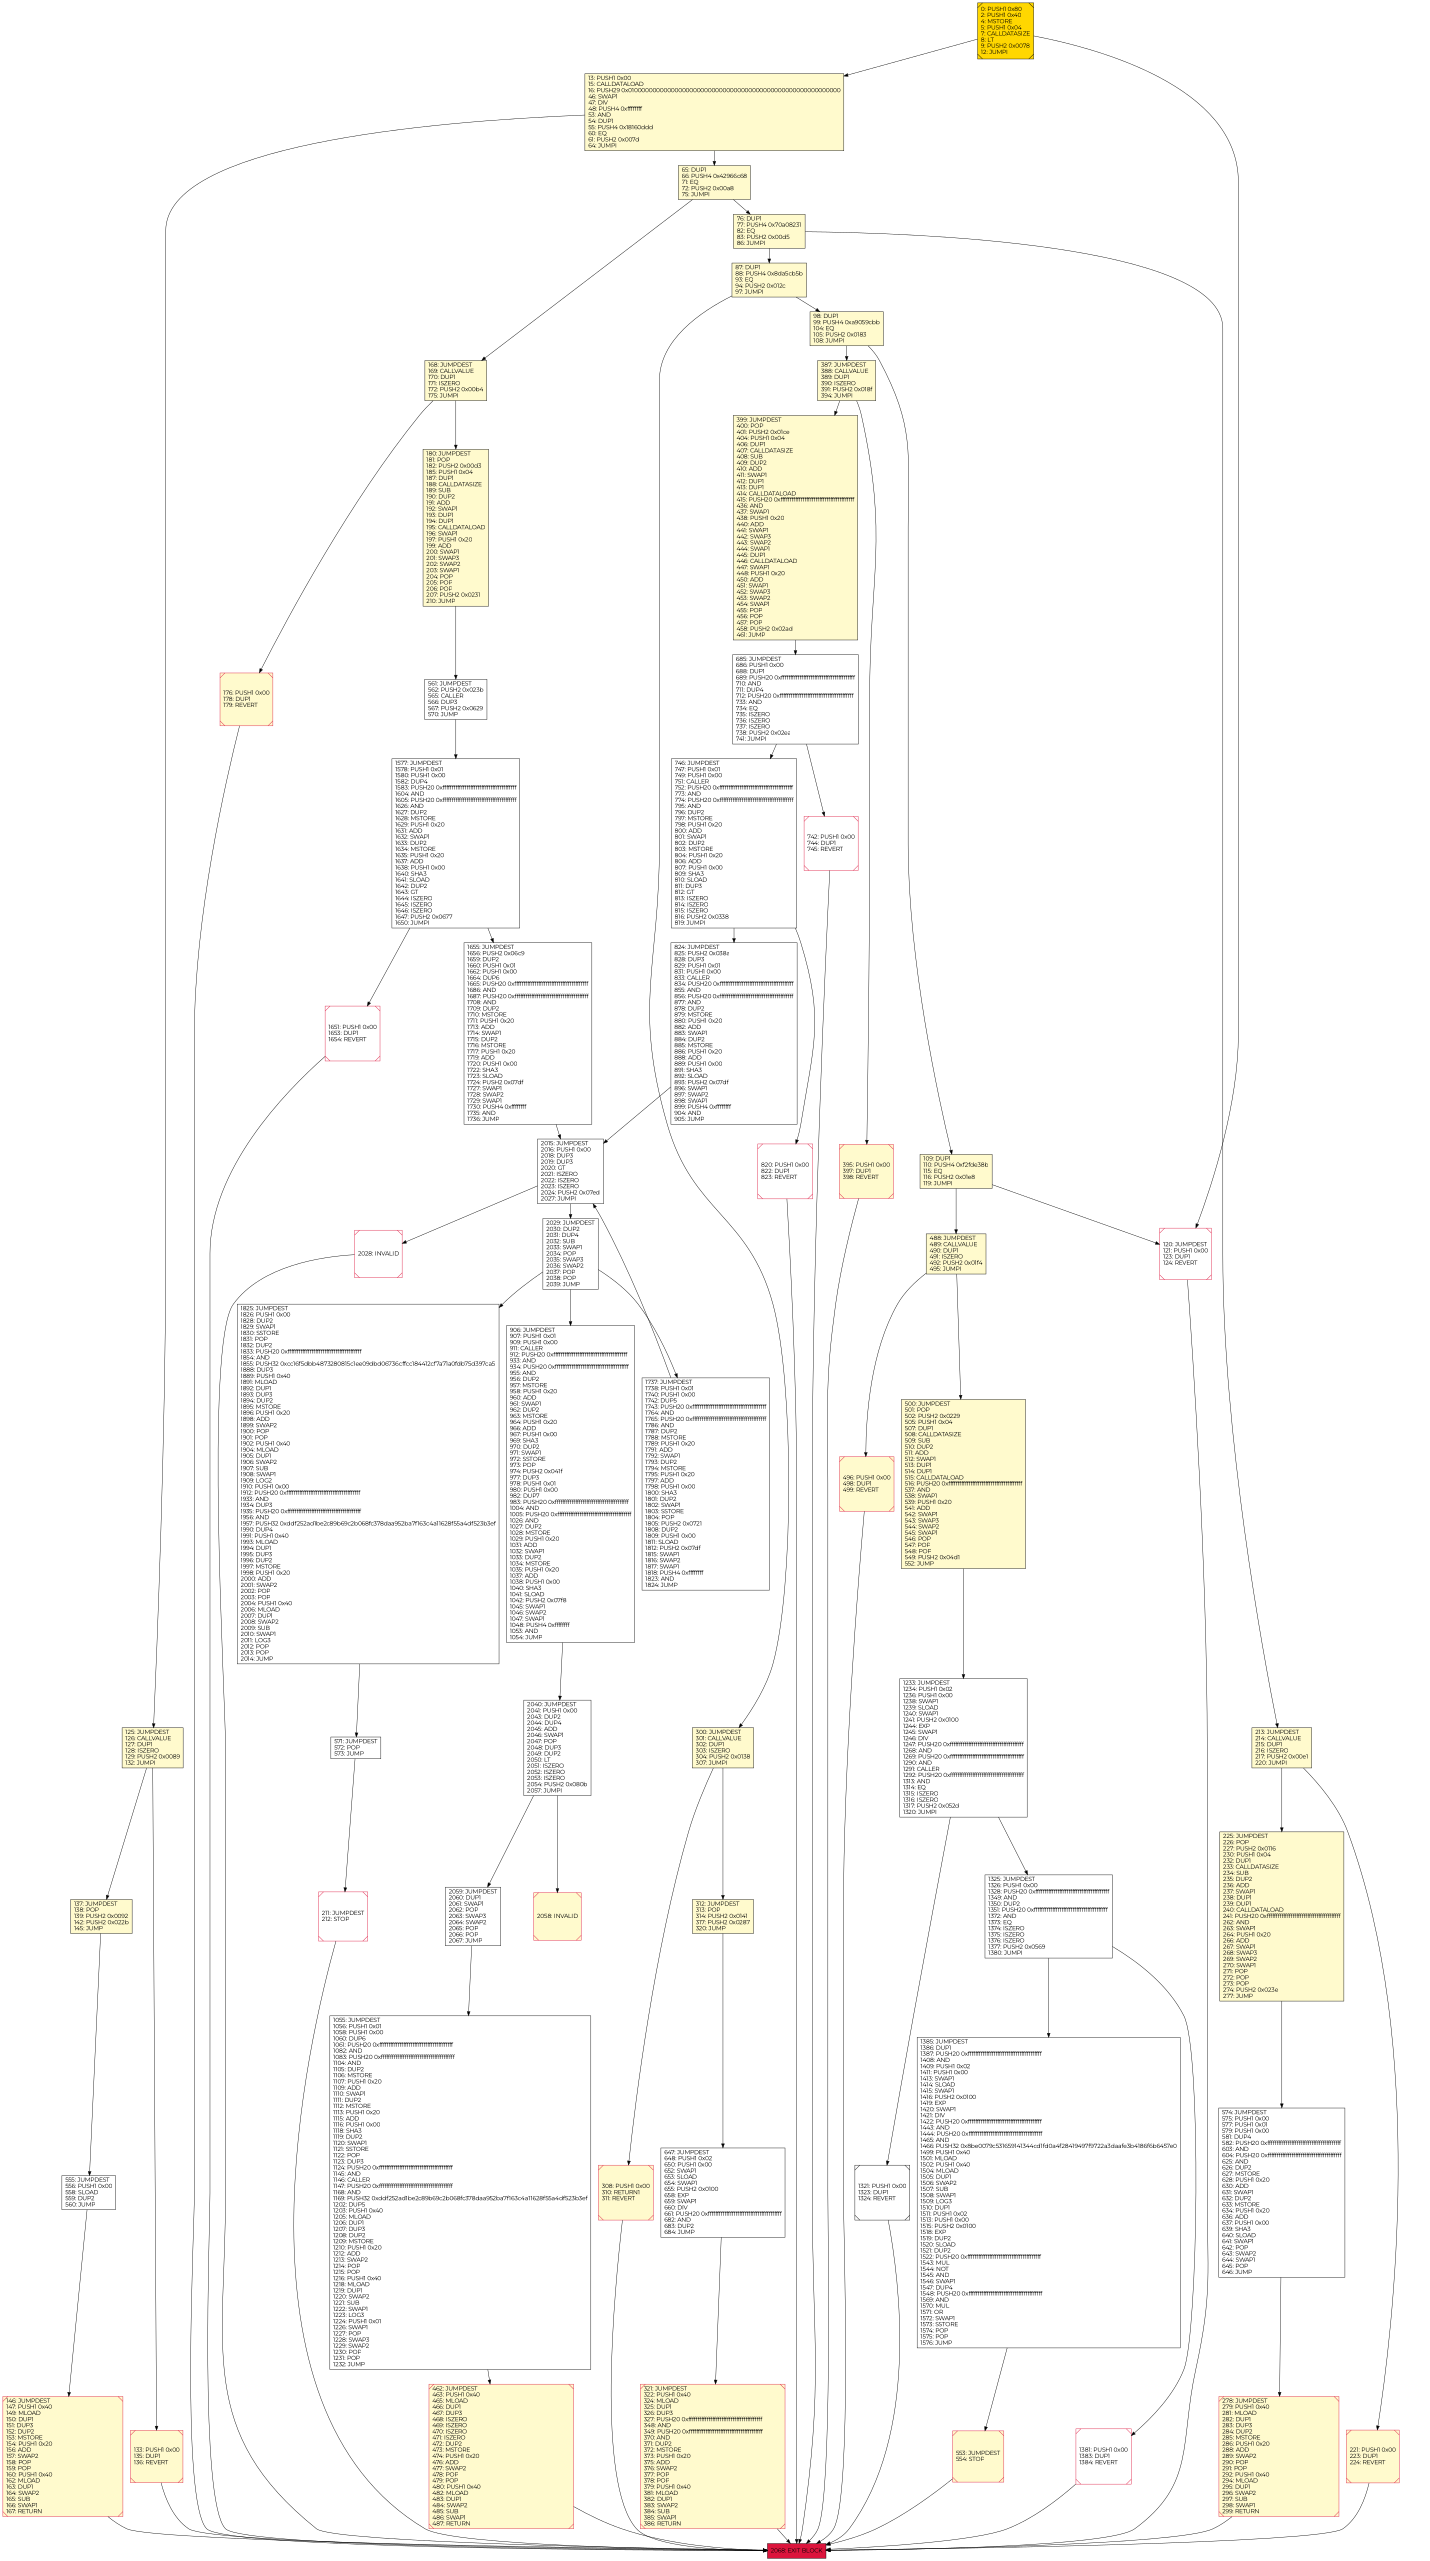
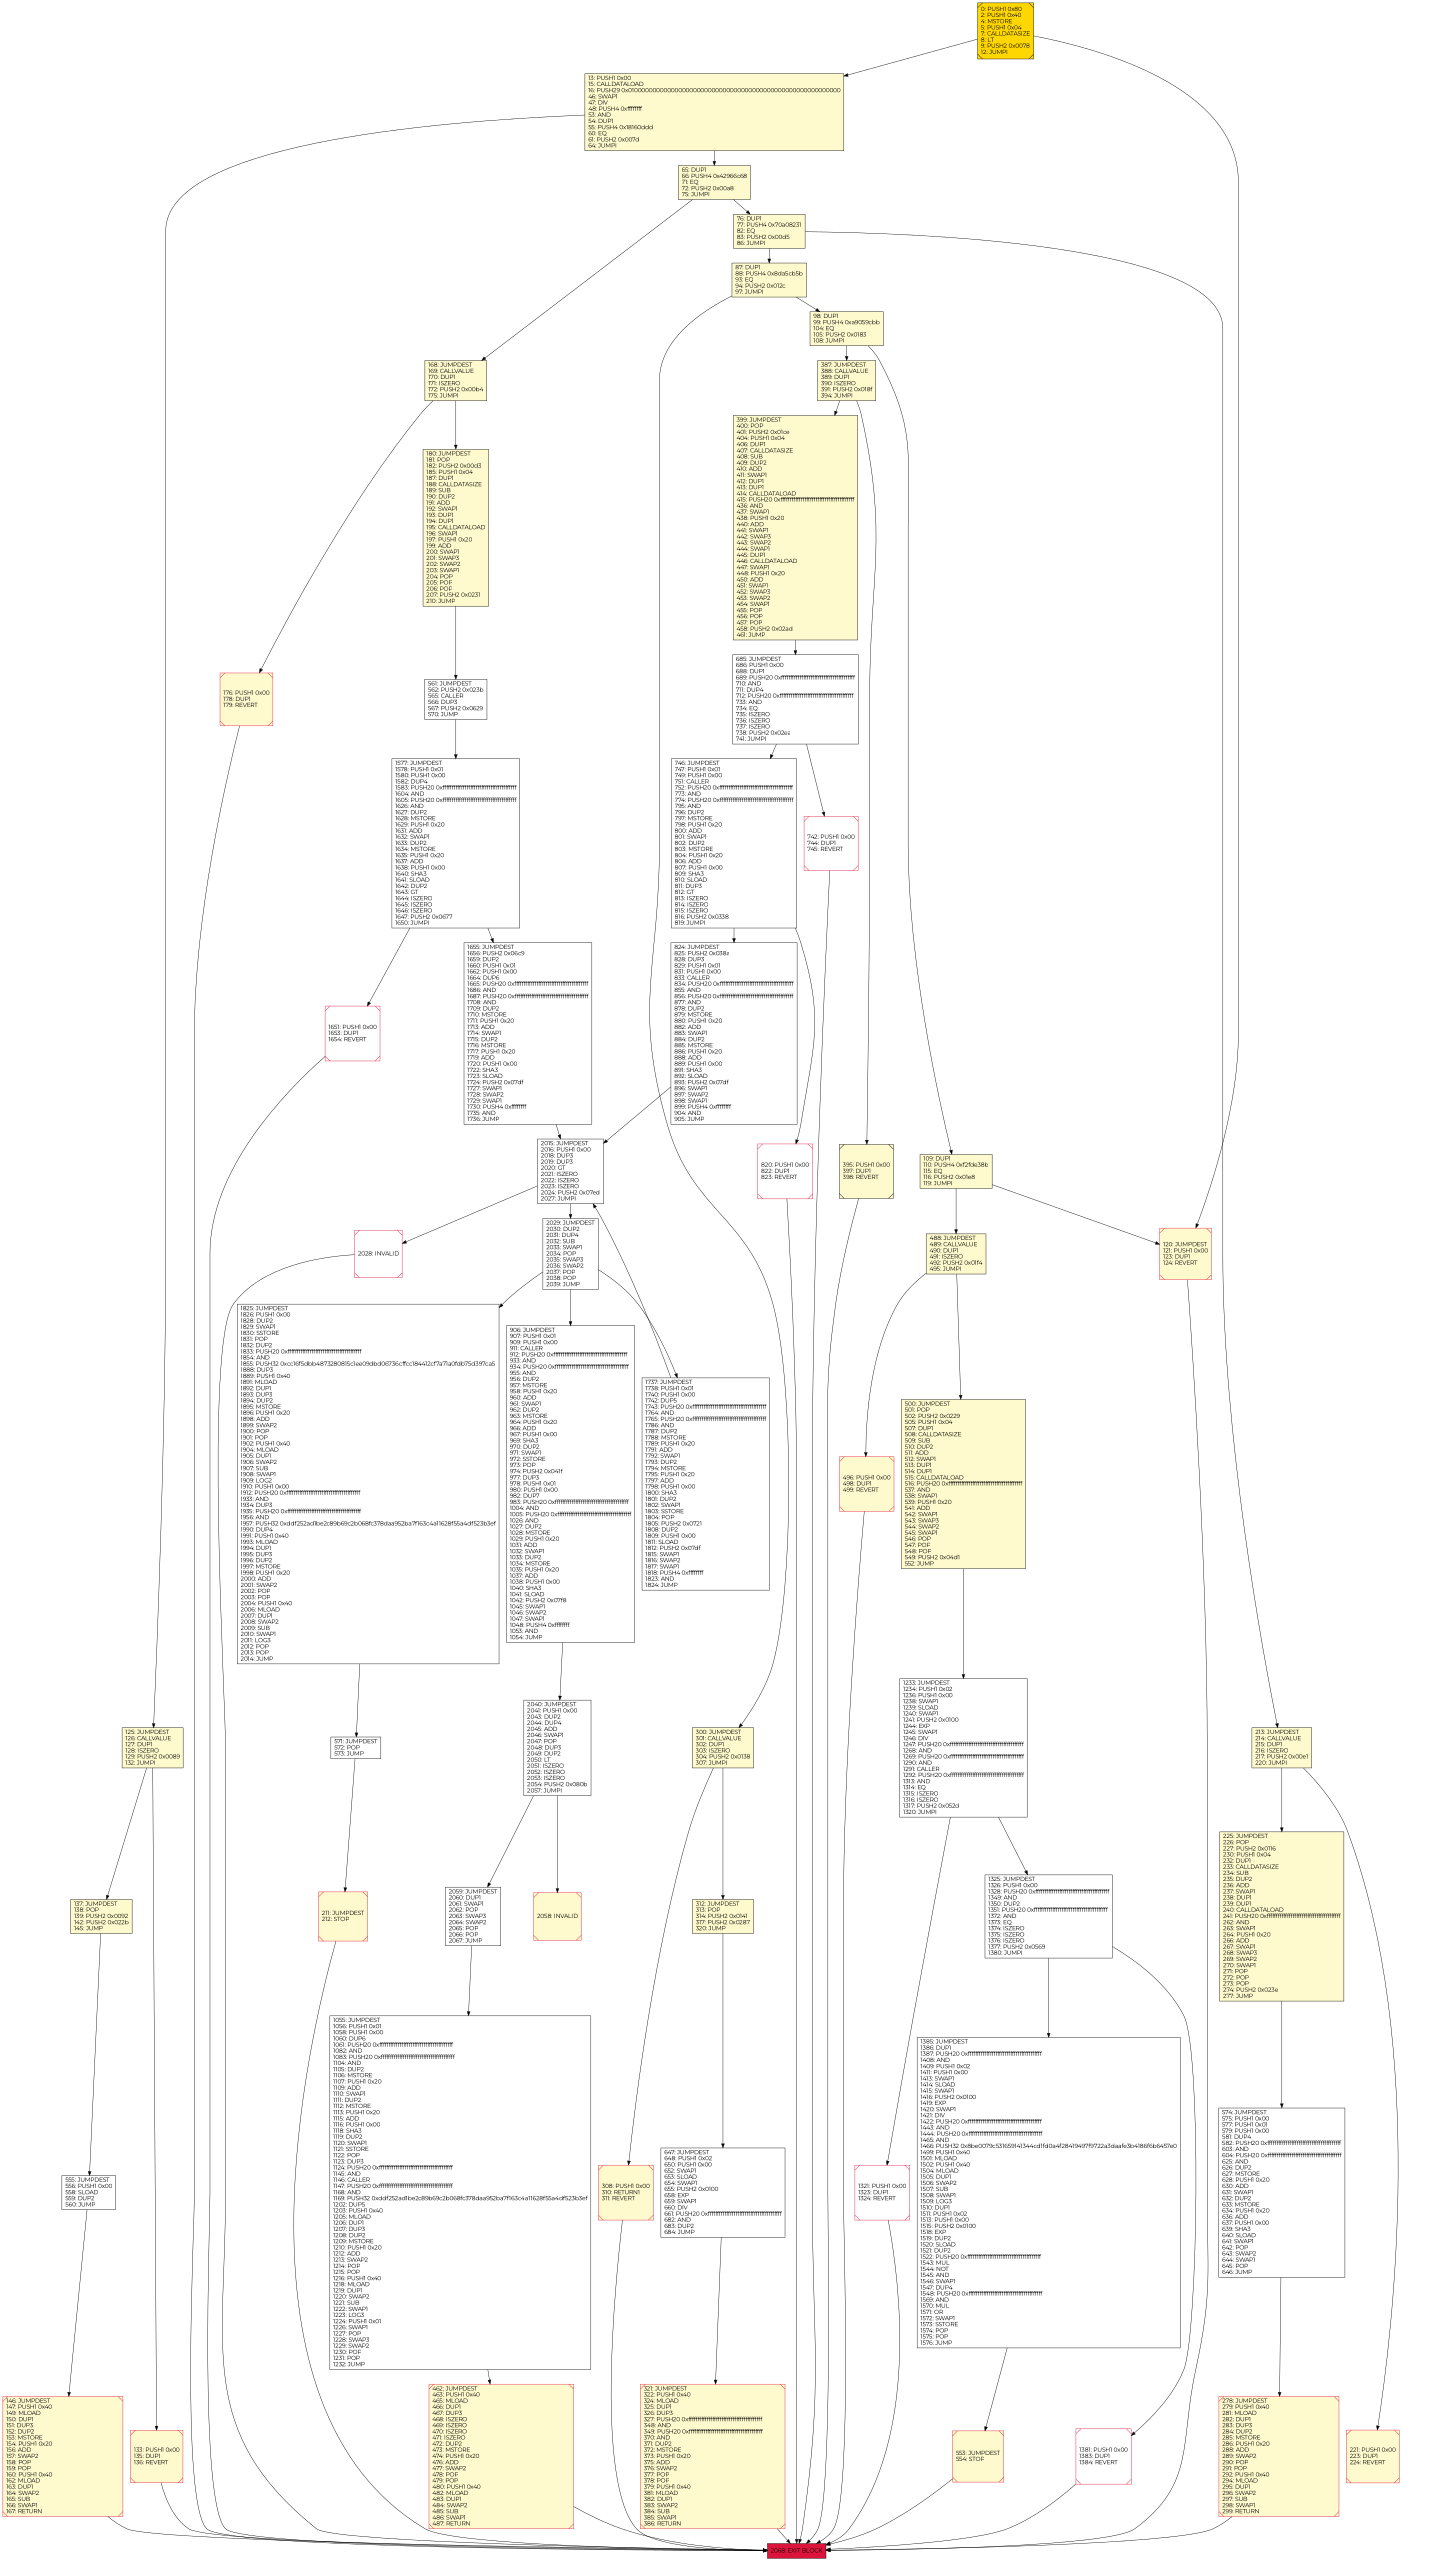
(866, 1171) -> (866, 1171)
(1186, 1254) -> (1186, 1254)
(343, 1916) -> (343, 1916)
(882, 2193) -> (882, 2193)
(1114, 2545) -> none
